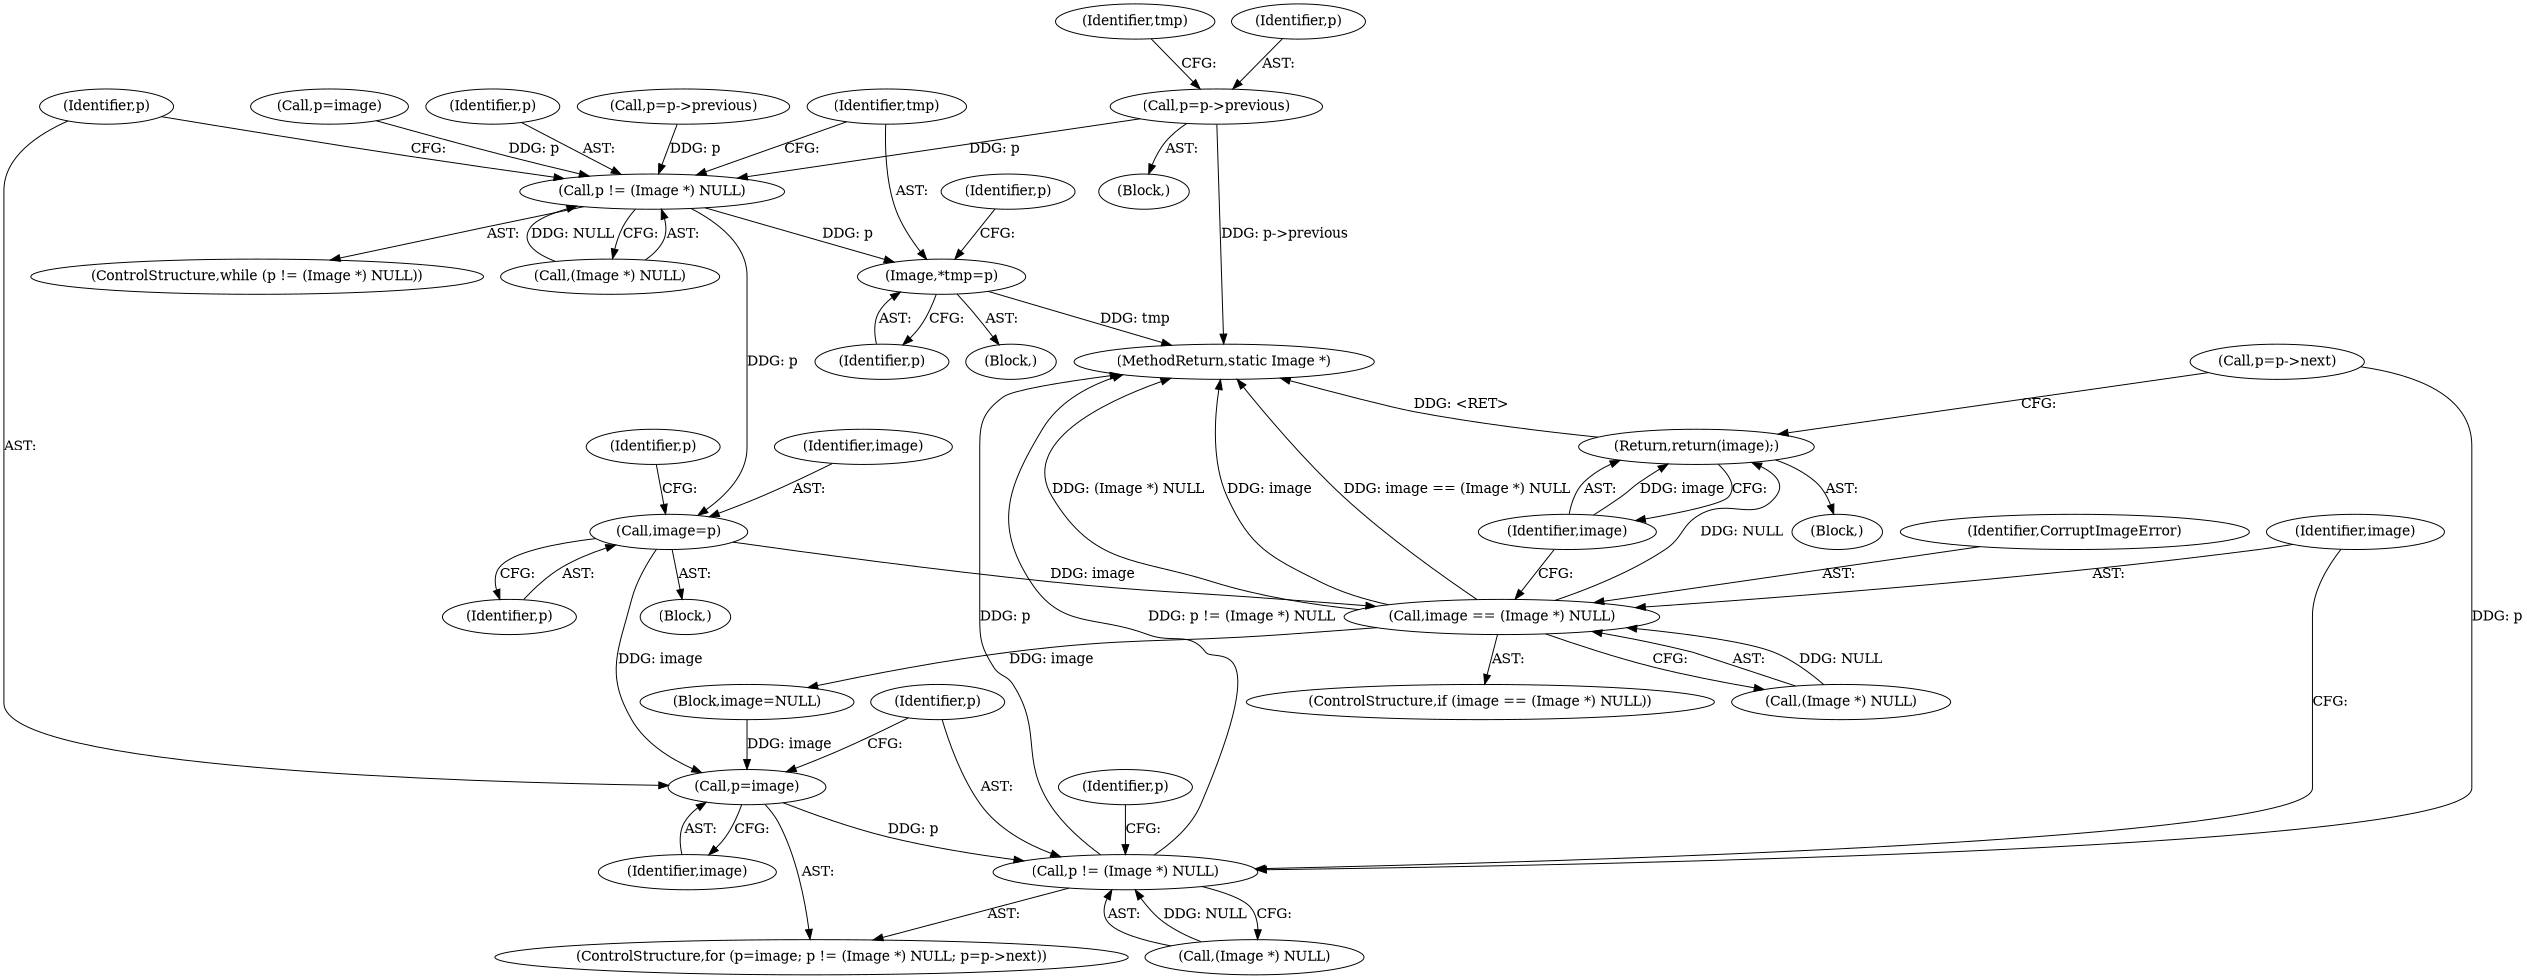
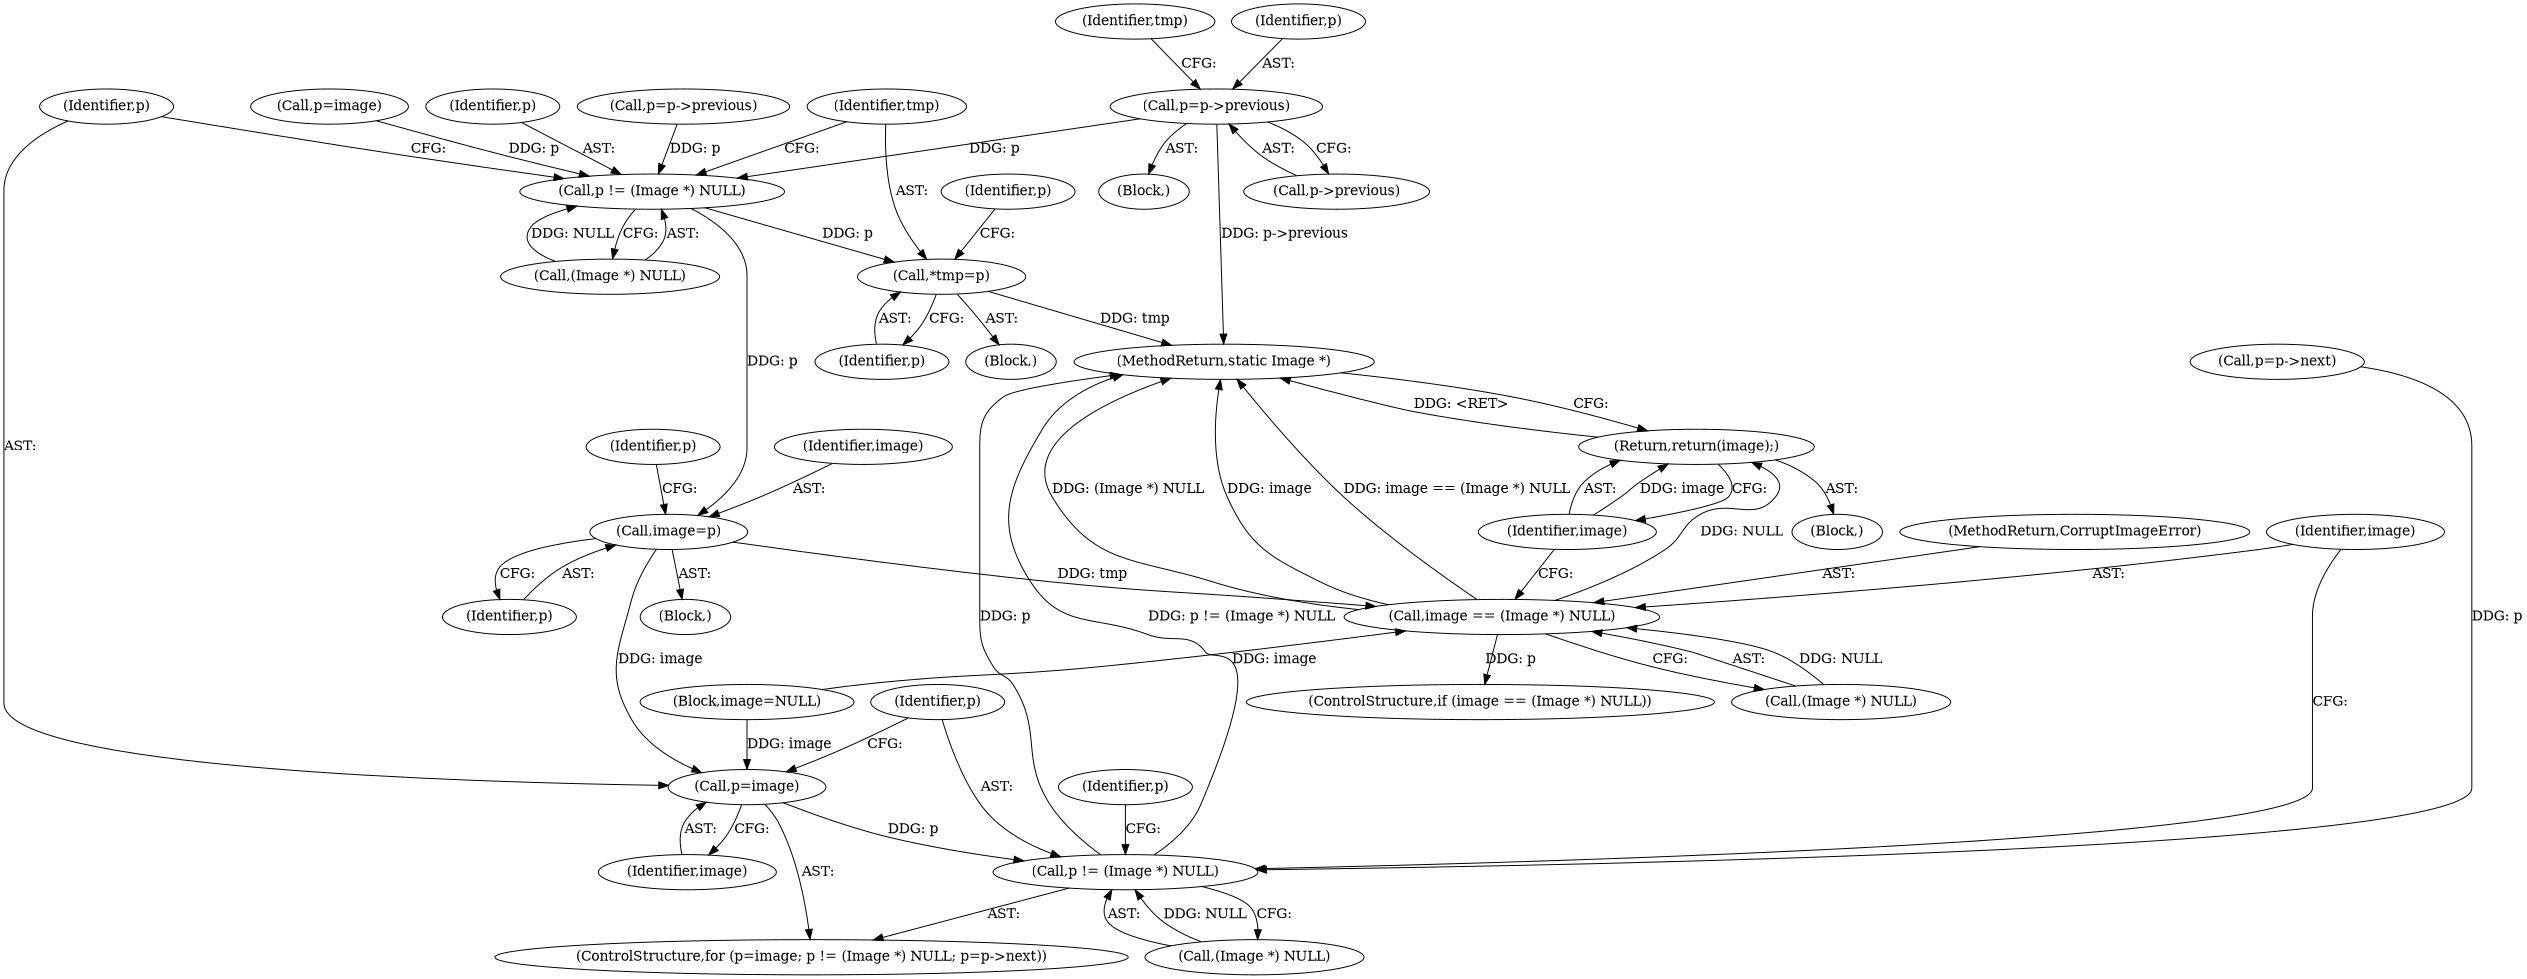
none -> (1337, 192)
(257, 277) -> none
(942, 277) -> (942, 277)
(1998, 403) -> (1491, 393)
(2075, 532) -> (2075, 532)
(1093, 574) -> (1093, 574)
(1096, 644) -> (1109, 666)
(1511, 660) -> (1511, 660)
